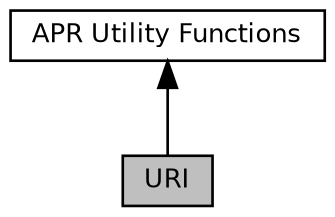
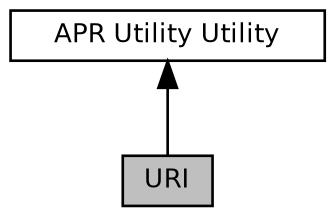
(168, 36) -> (168, 36)
